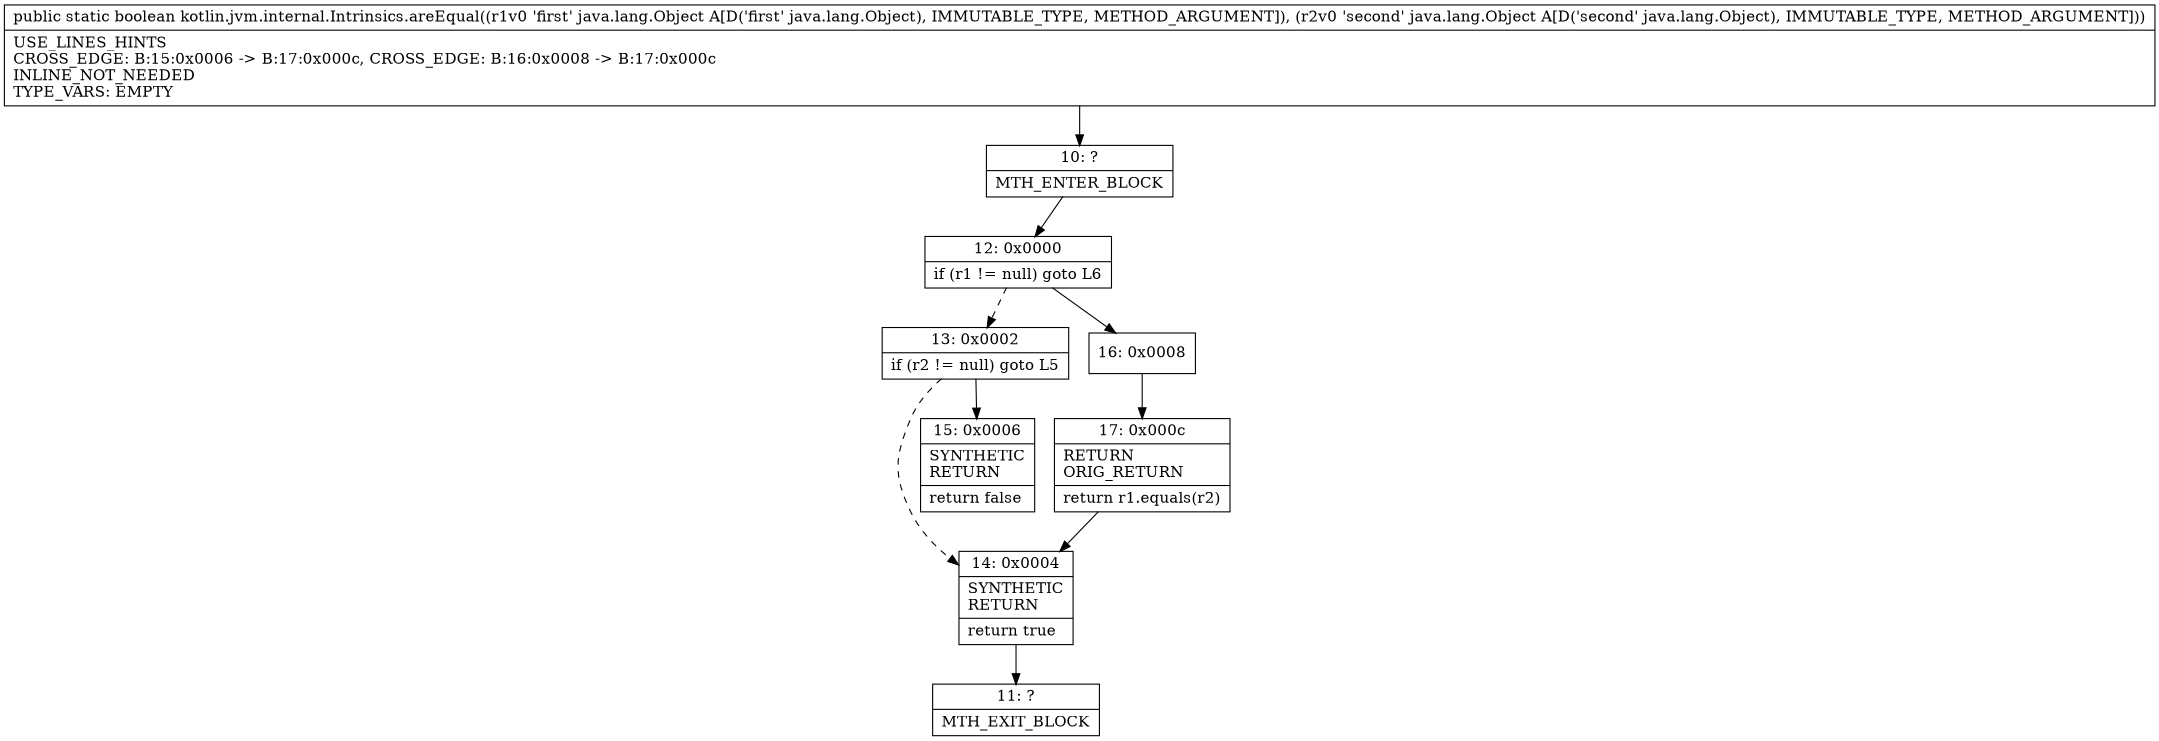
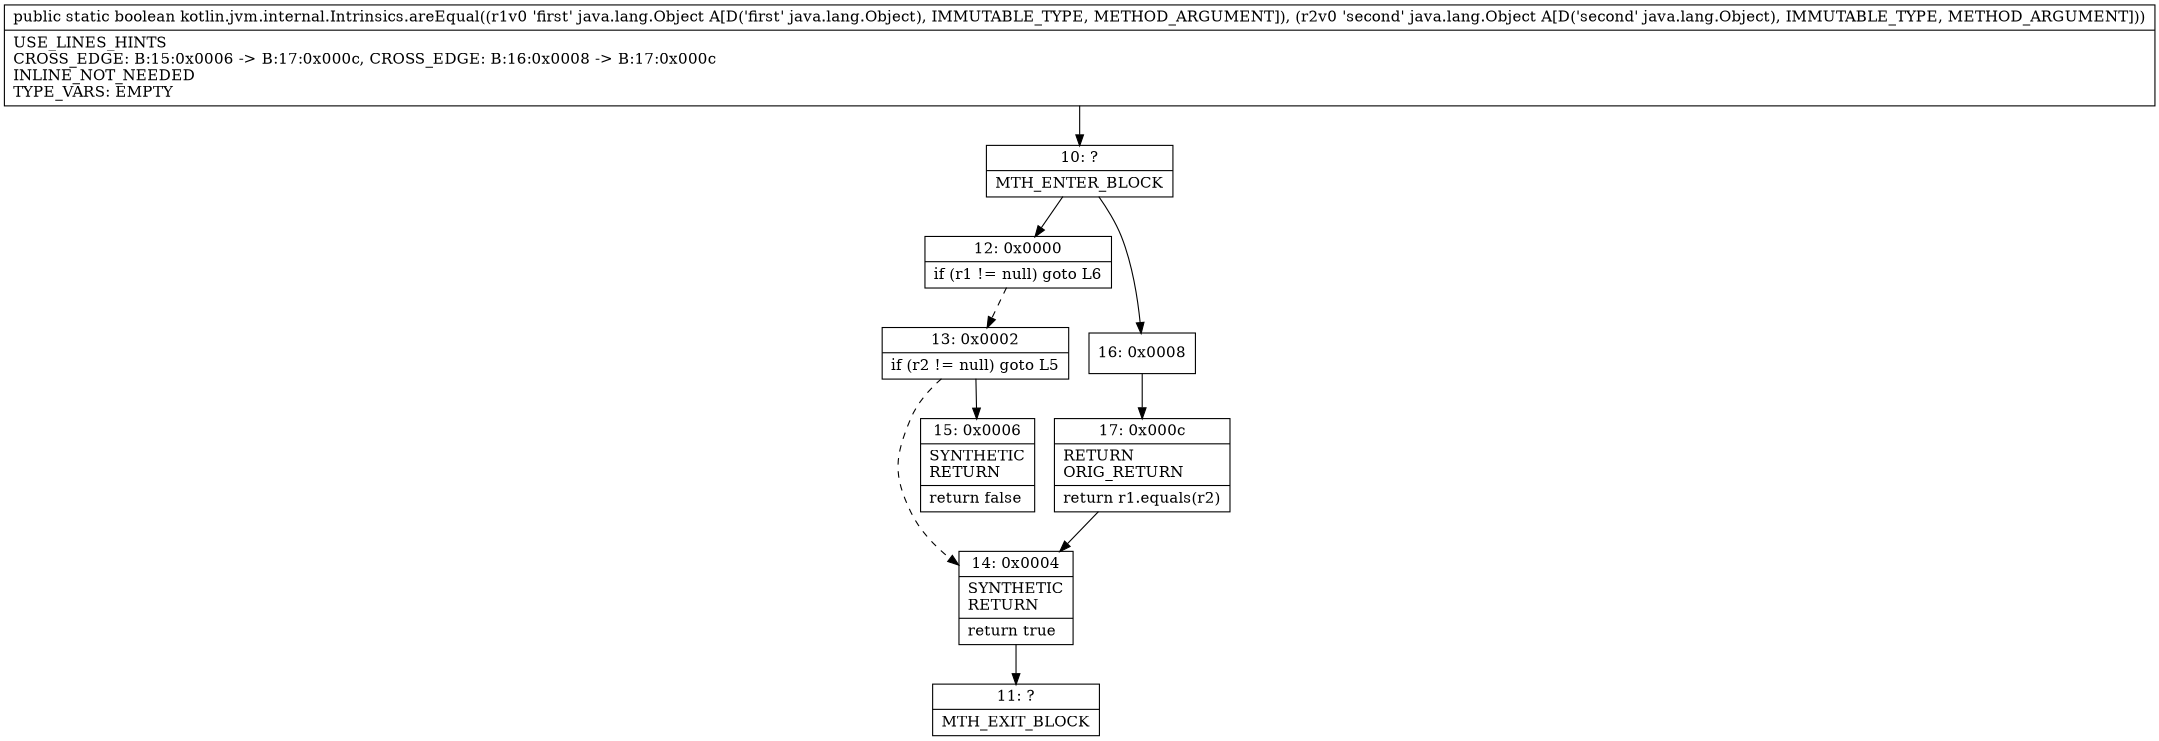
(1079, 307) -> (1128, 256)
